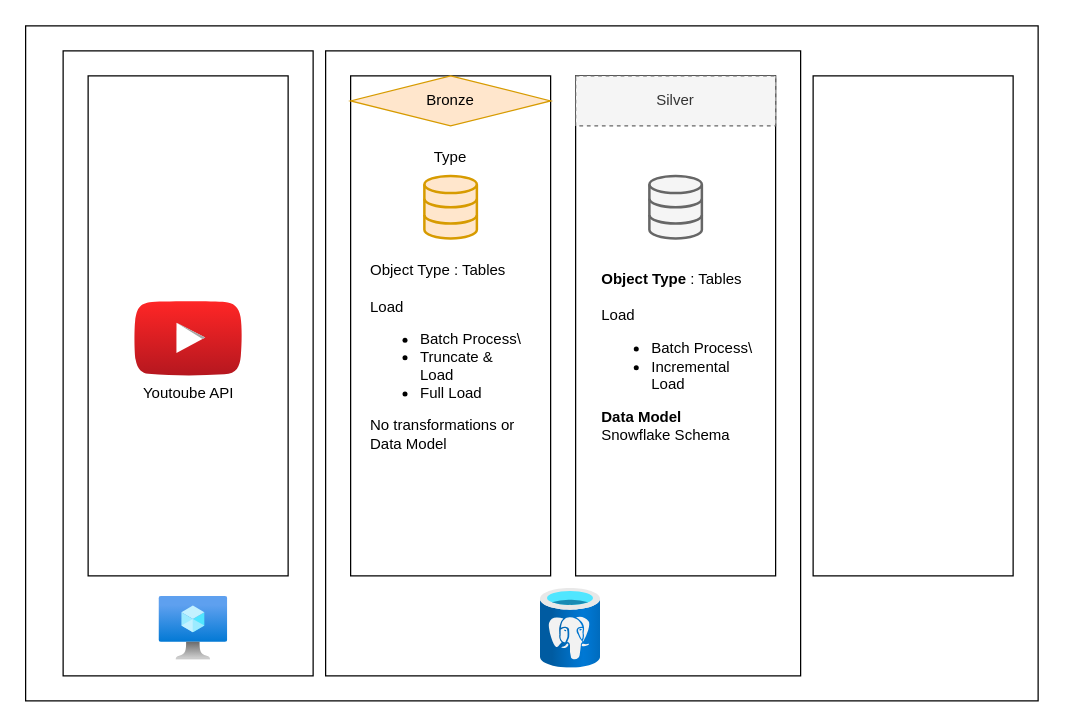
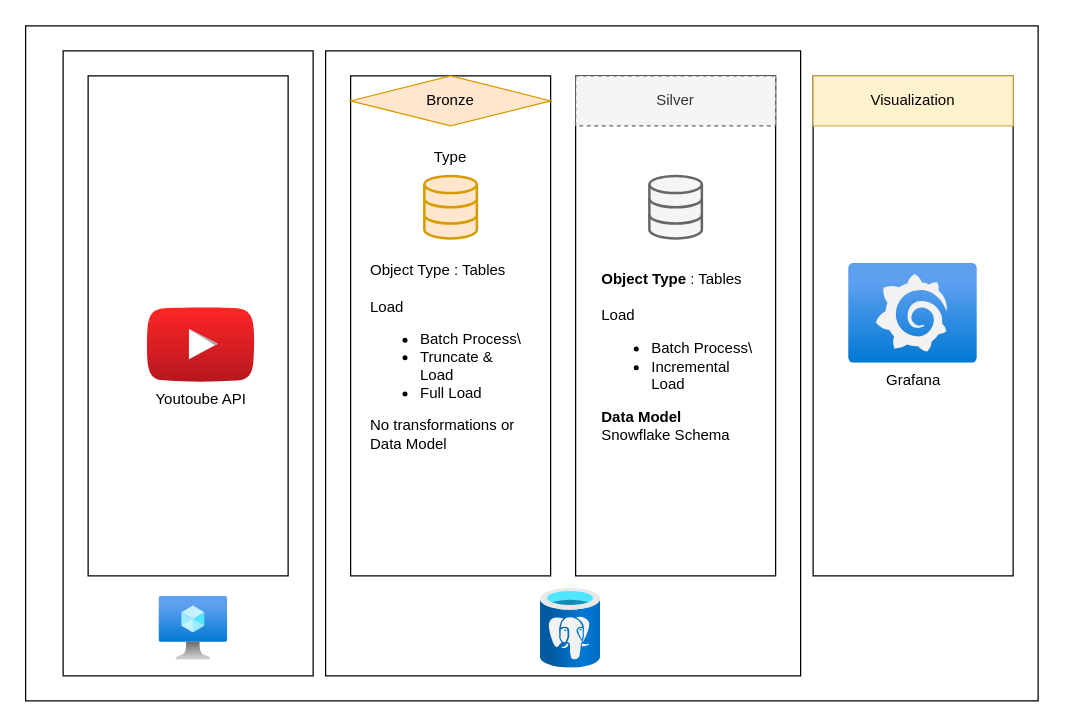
none -> (913, 101)
none -> (913, 313)
(188, 338) -> (201, 344)
